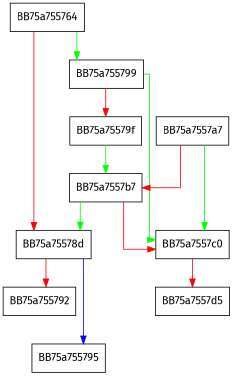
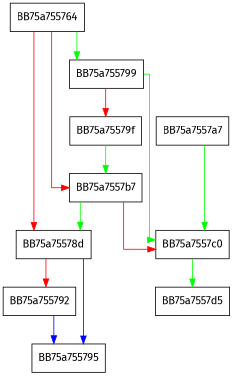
(180, 182) -> (52, 115)
(192, 269) -> (192, 269)
none -> (54, 326)
